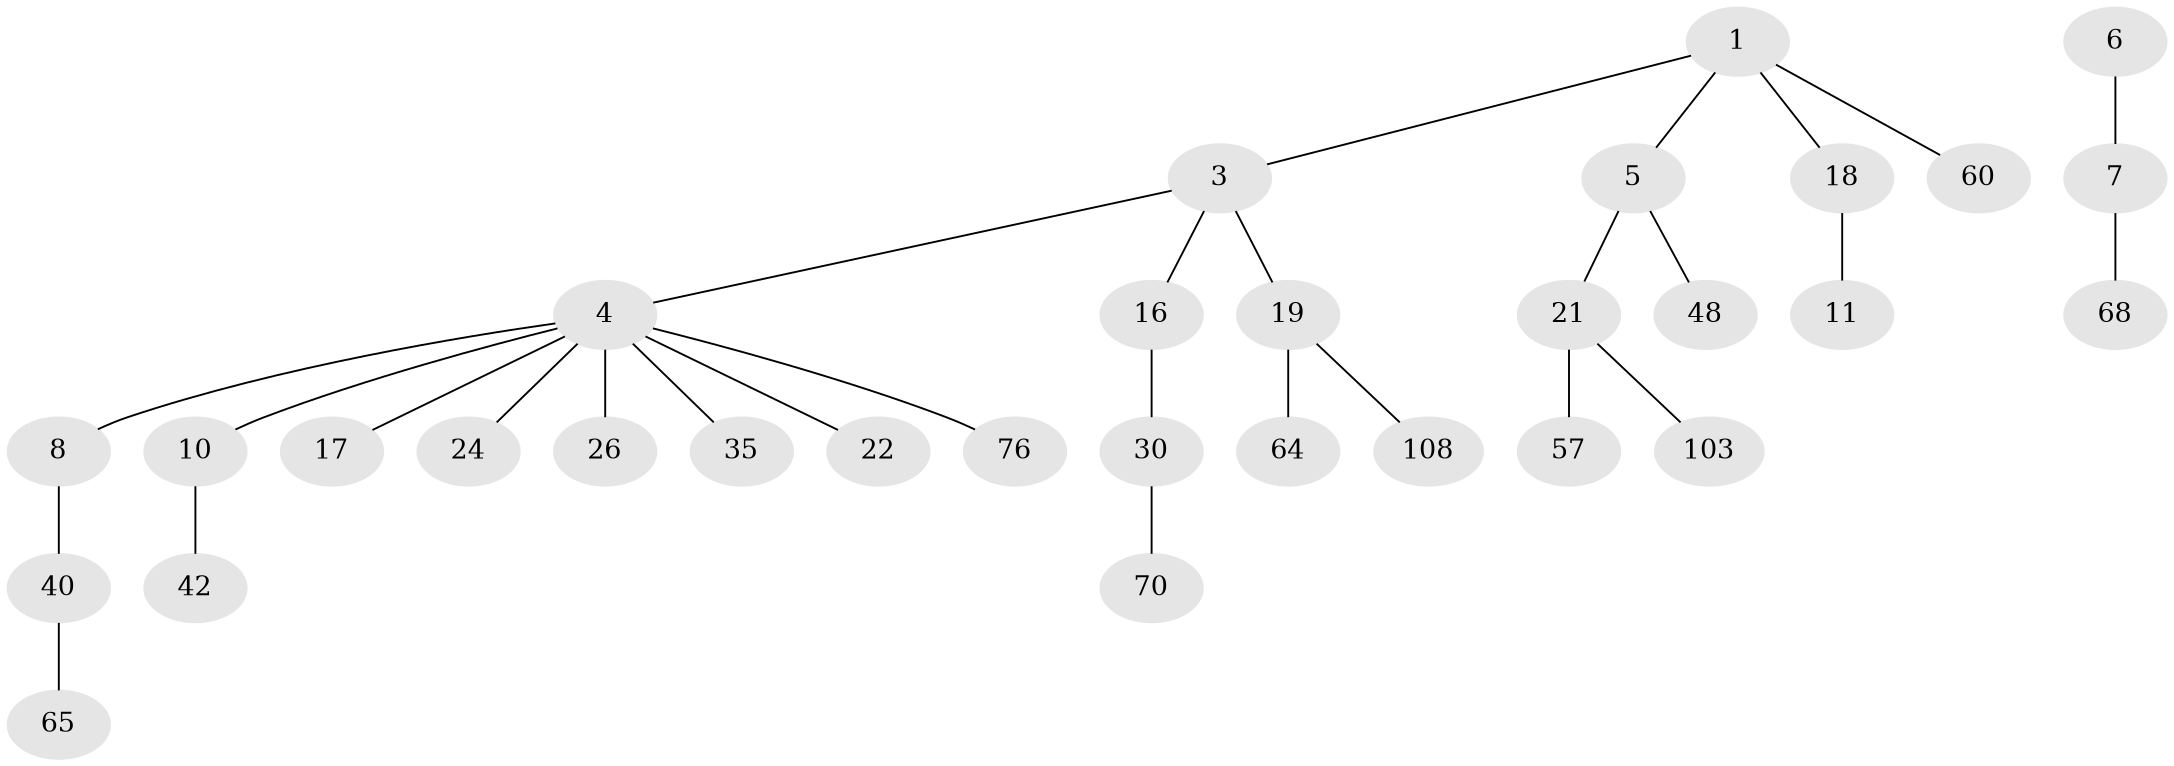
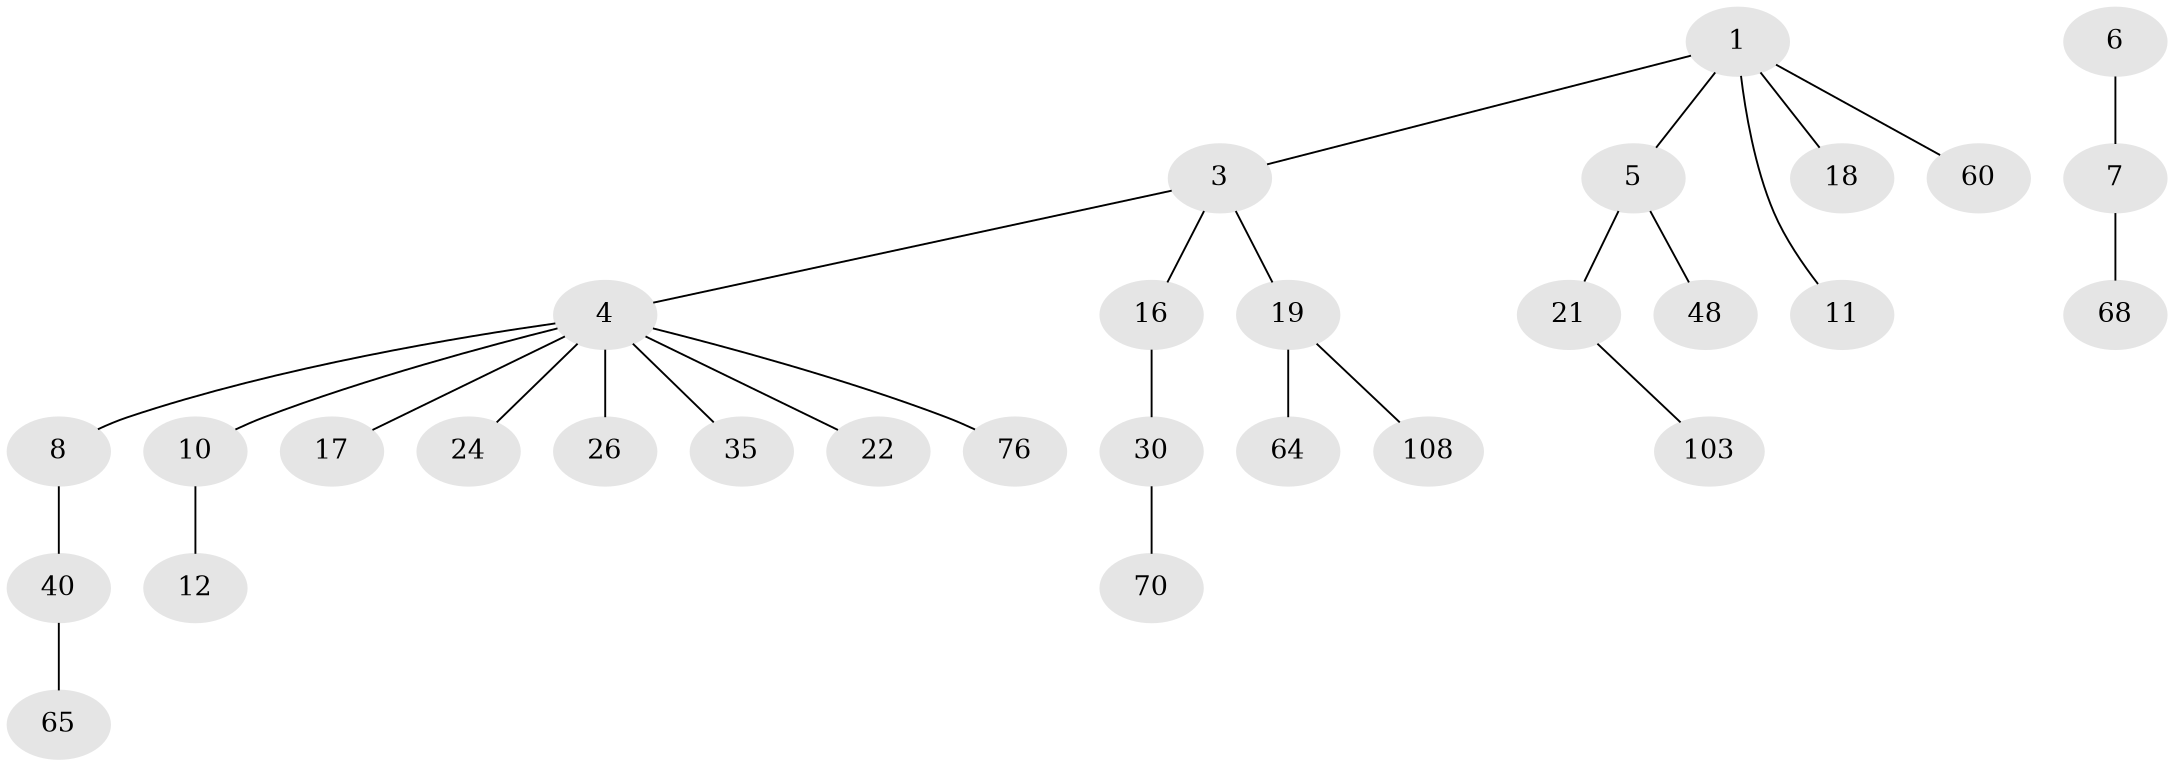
(1842, 247) -> (1764, 186)
(1569, 452) -> none
(195, 588) -> (195, 588)
